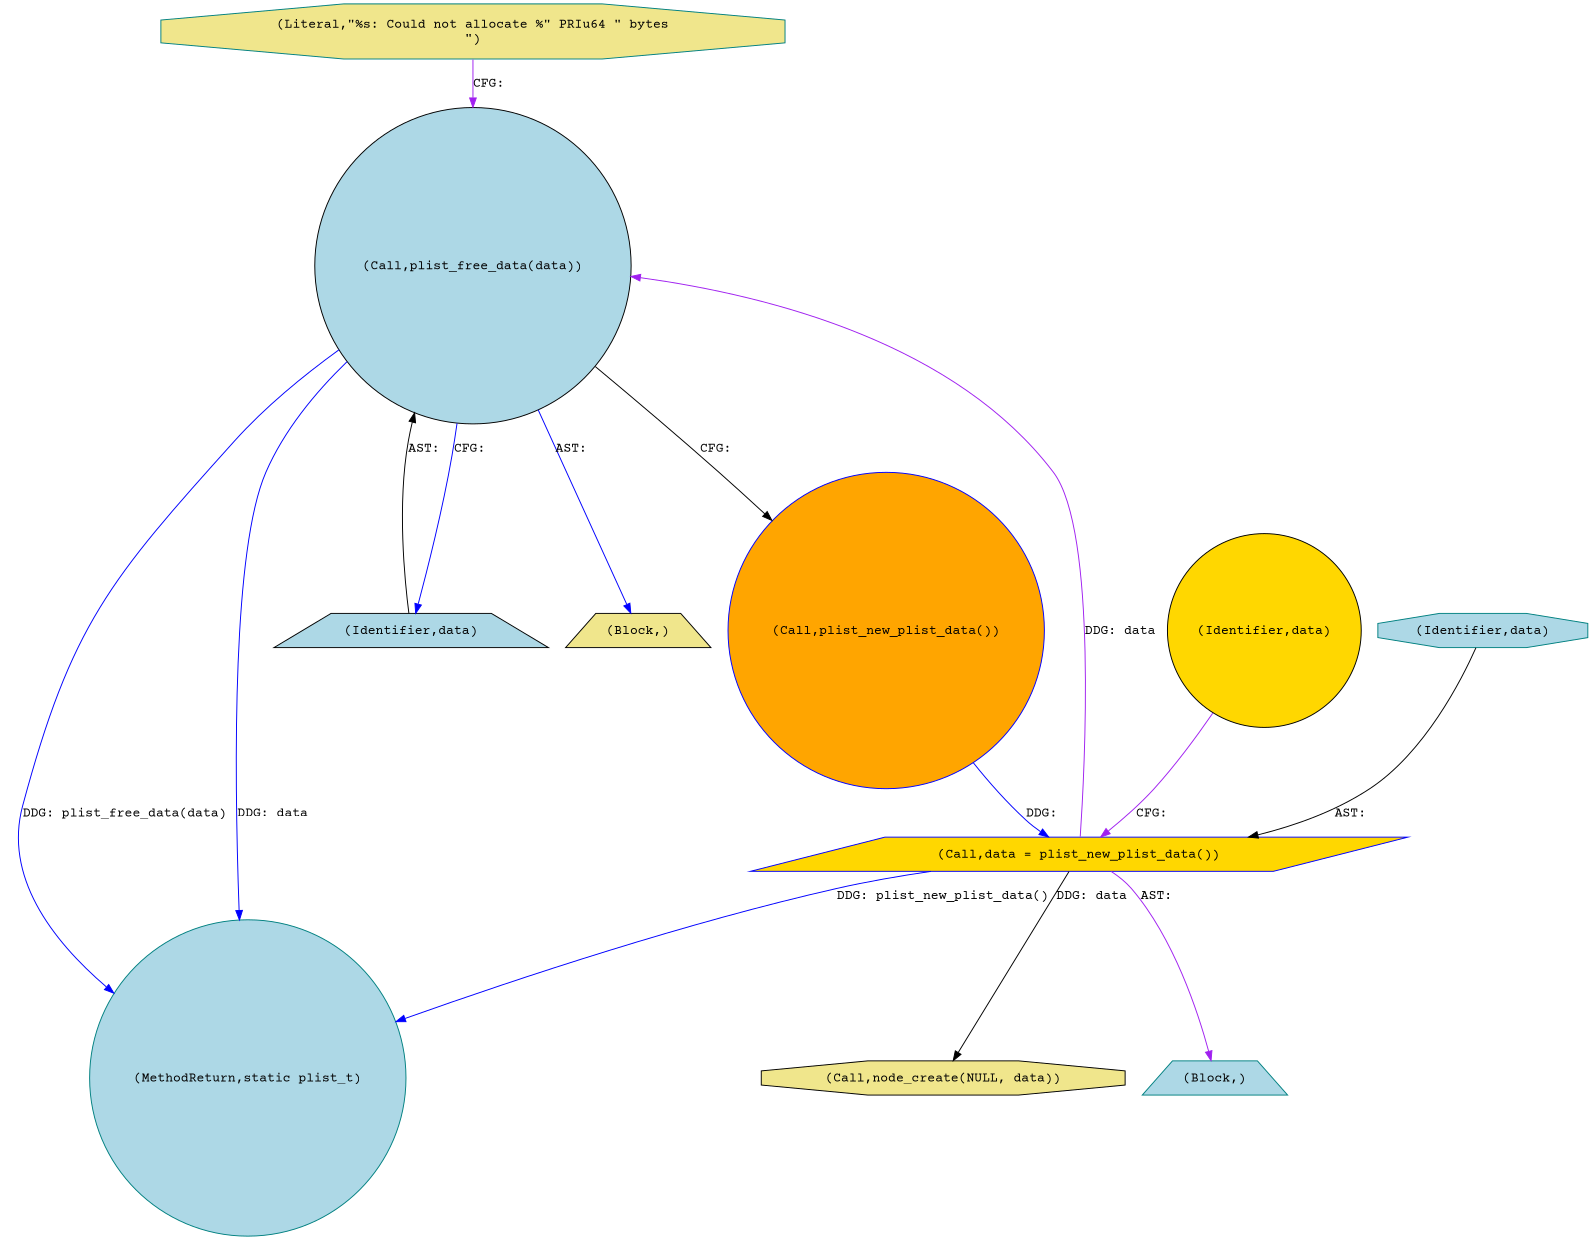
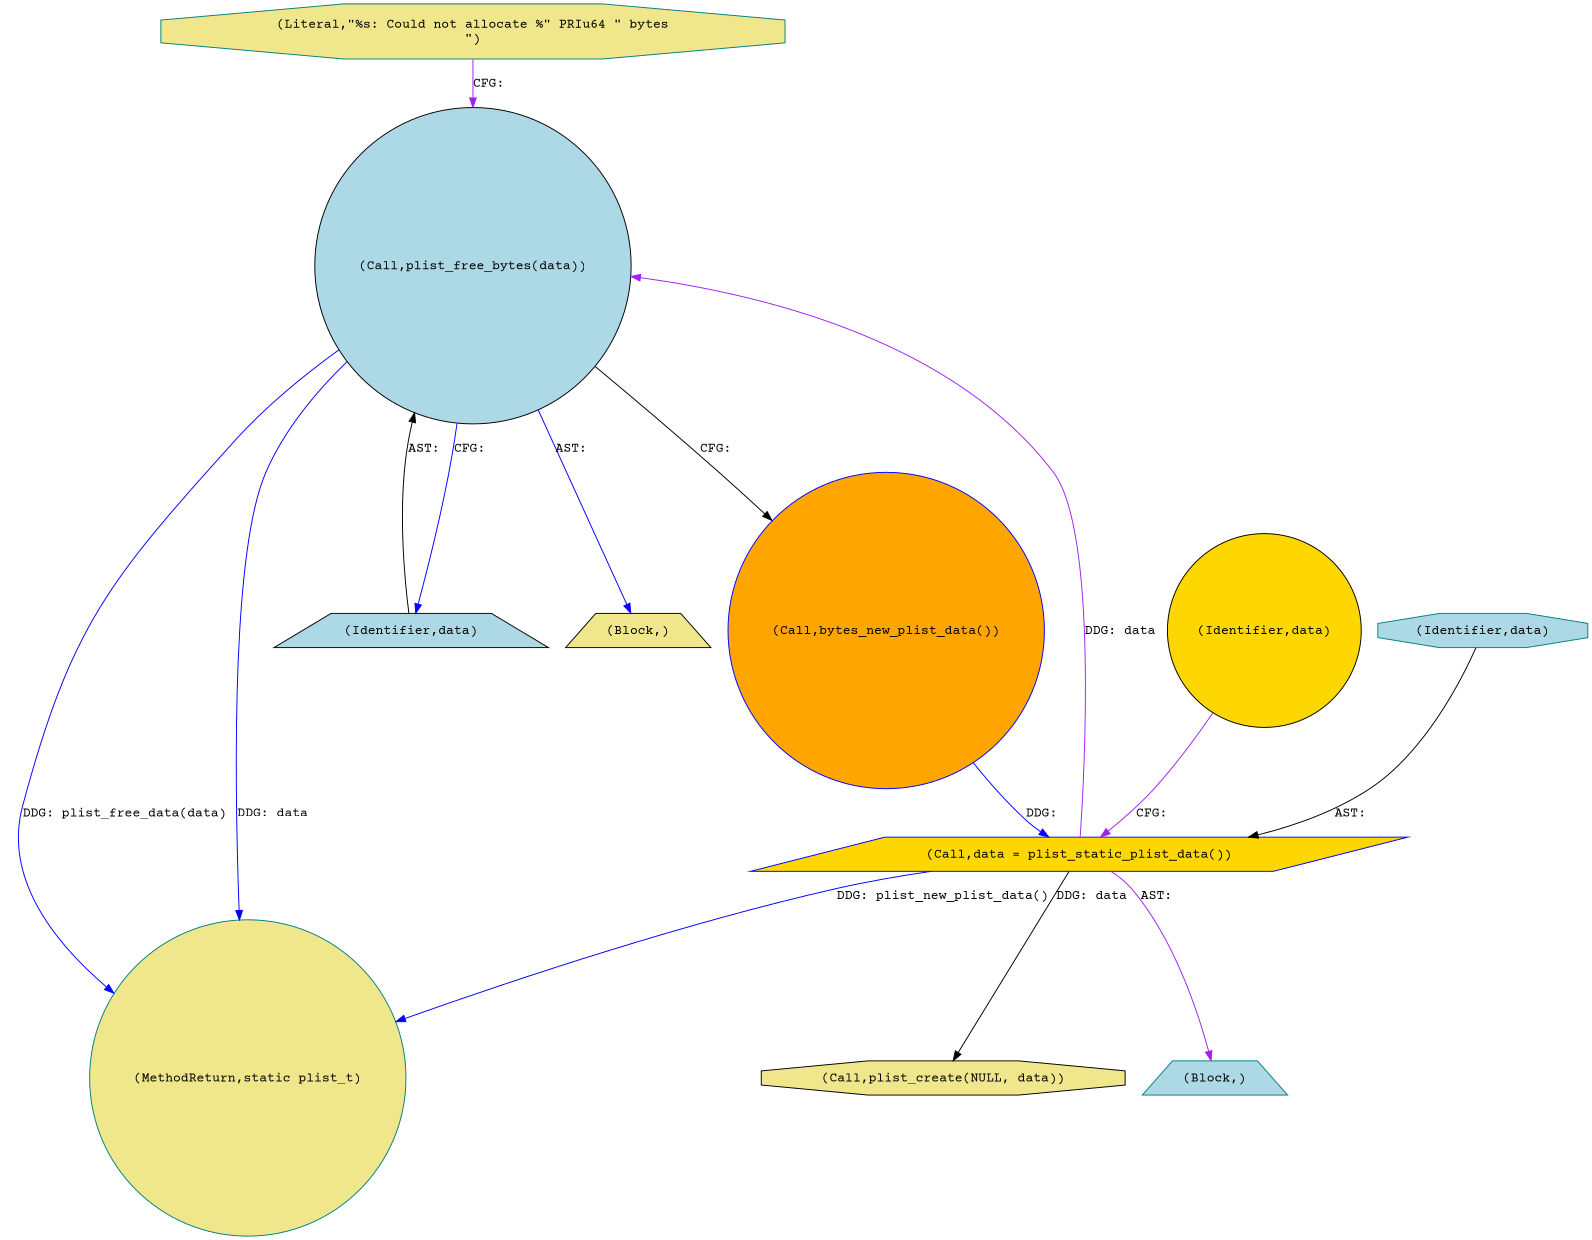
(473, 266) -> (473, 266)
(886, 631) -> (886, 631)
(1079, 854) -> (1079, 854)
(248, 1078) -> (248, 1078)
(943, 1078) -> (943, 1078)
